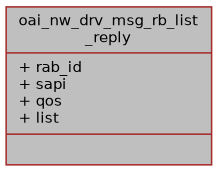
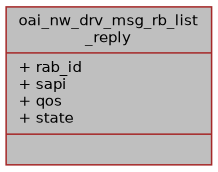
(39, 118) -> (47, 118)
